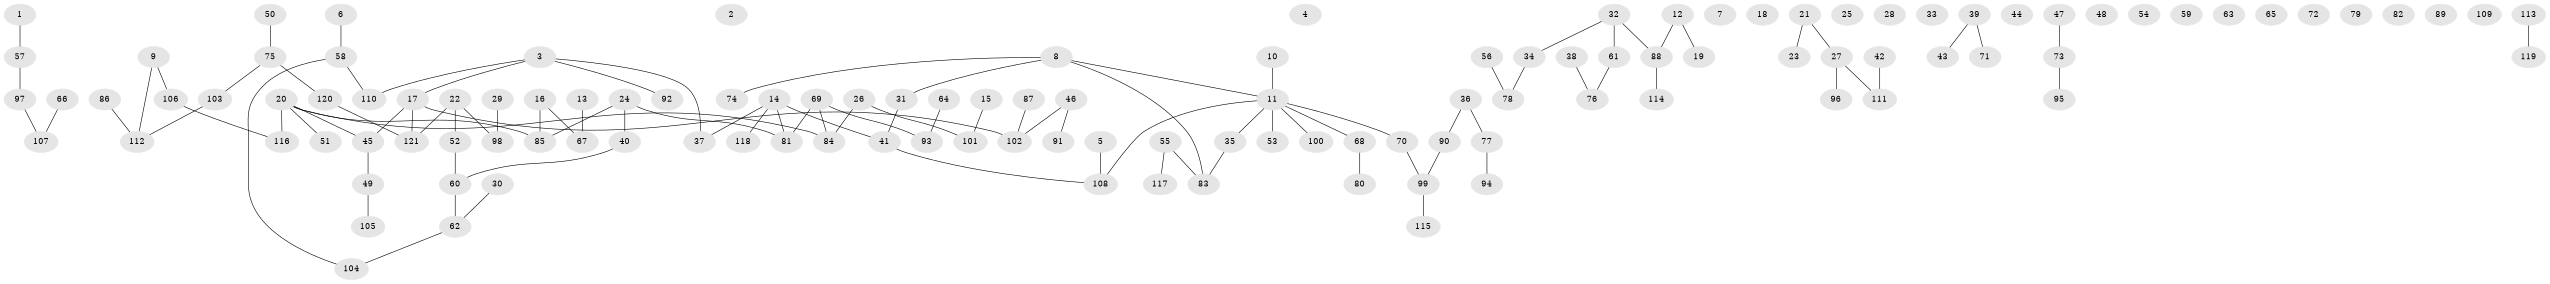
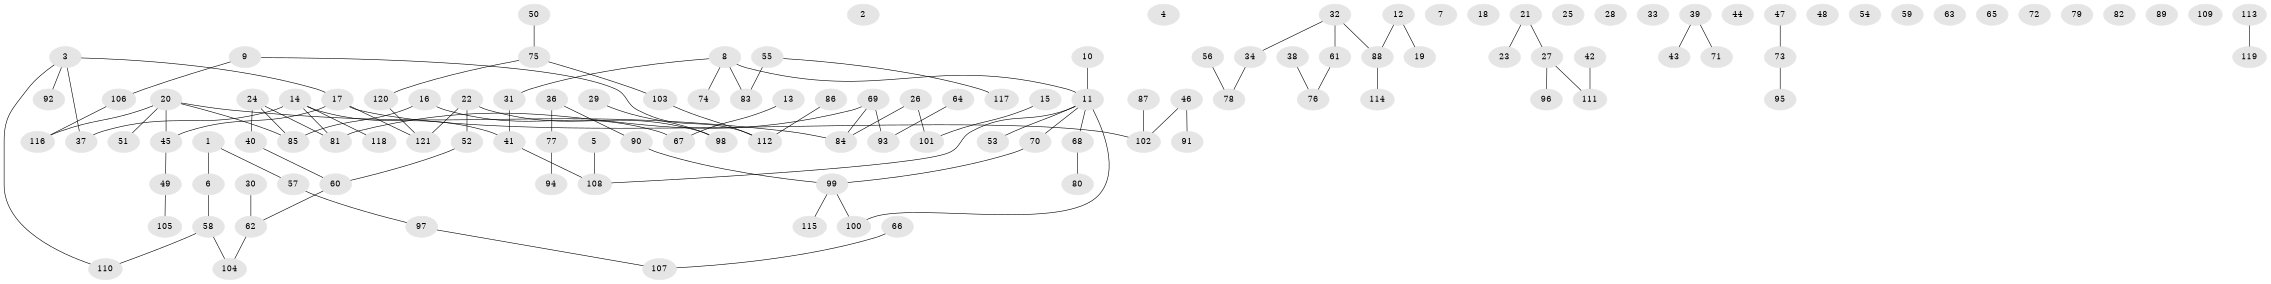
(1230, 142) -> none
none -> (208, 163)
none -> (843, 205)
